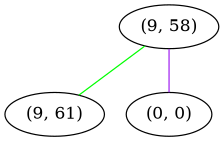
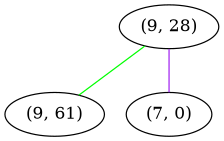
(169, 27) -> (169, 27)
(169, 114) -> (169, 114)
